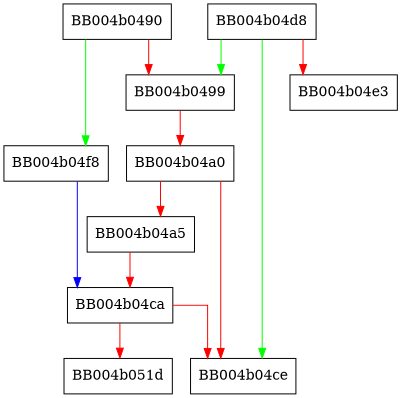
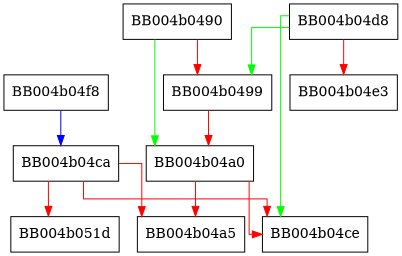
(86, 88) -> (155, 88)
(130, 265) -> (142, 174)
